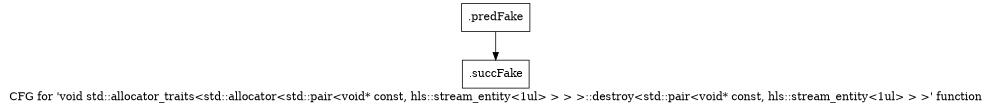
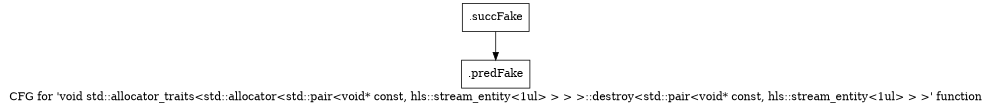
(496, 42) -> (496, 42)
